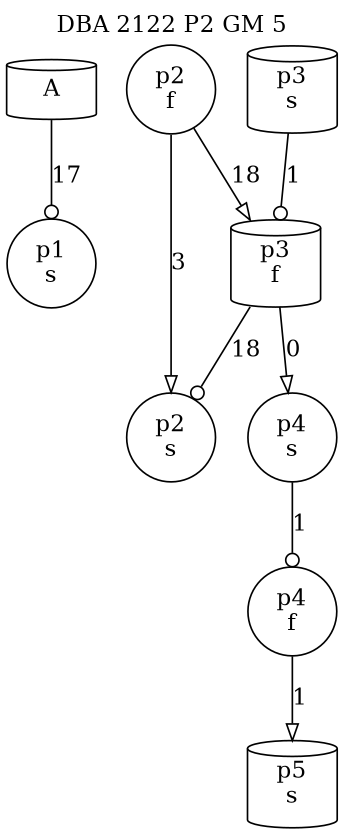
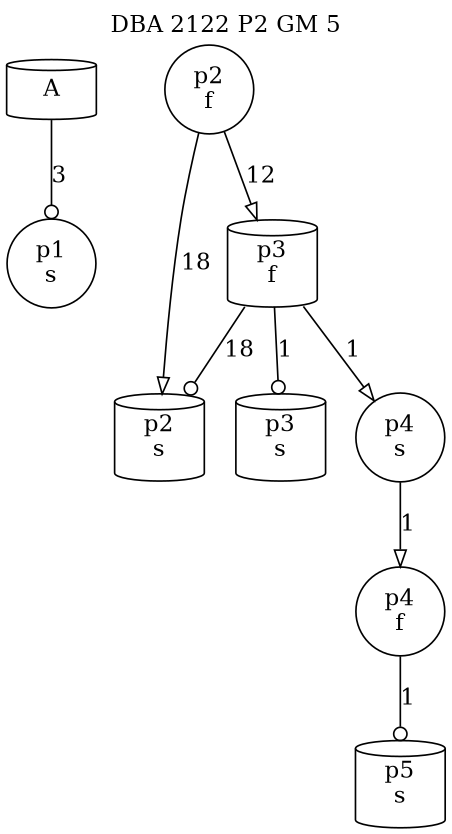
(285, 170) -> (276, 344)
(67, 176) -> (60, 176)
(247, 176) -> (262, 176)
(179, 263) -> (197, 263)
(294, 350) -> (354, 350)
(171, 437) -> (159, 437)
(292, 518) -> (400, 516)
(292, 690) -> (400, 692)
